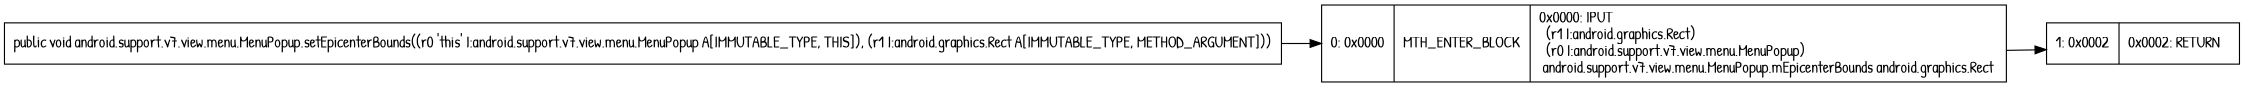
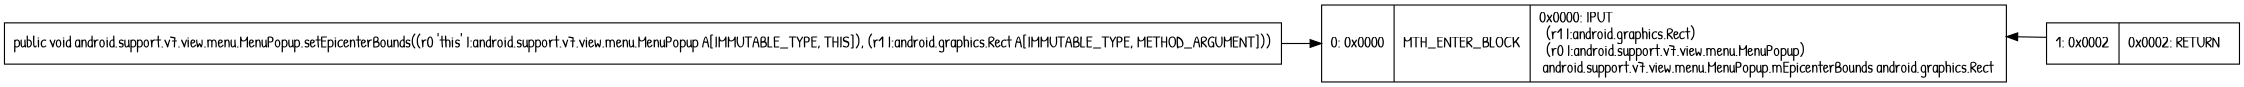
(2021, 50) -> (2032, 37)
